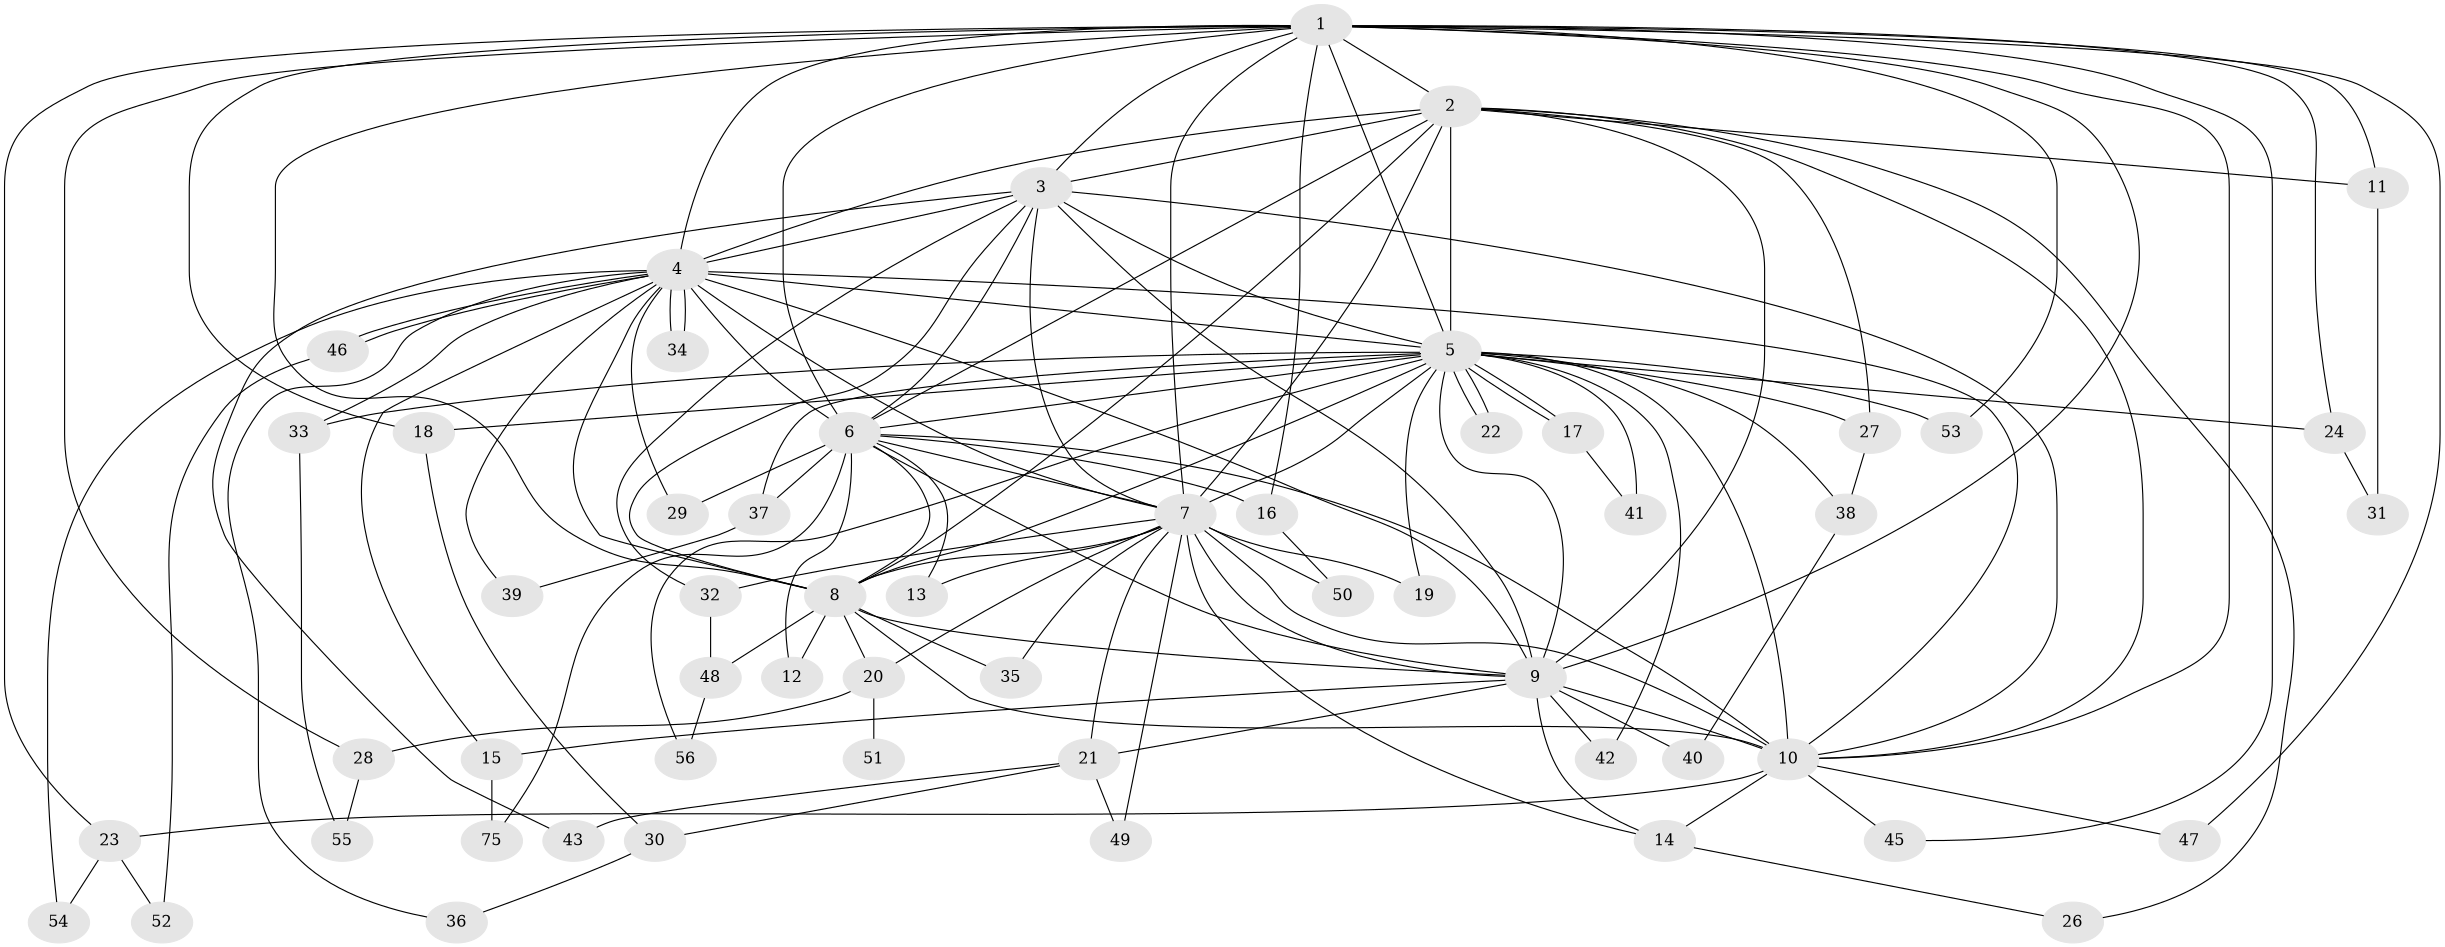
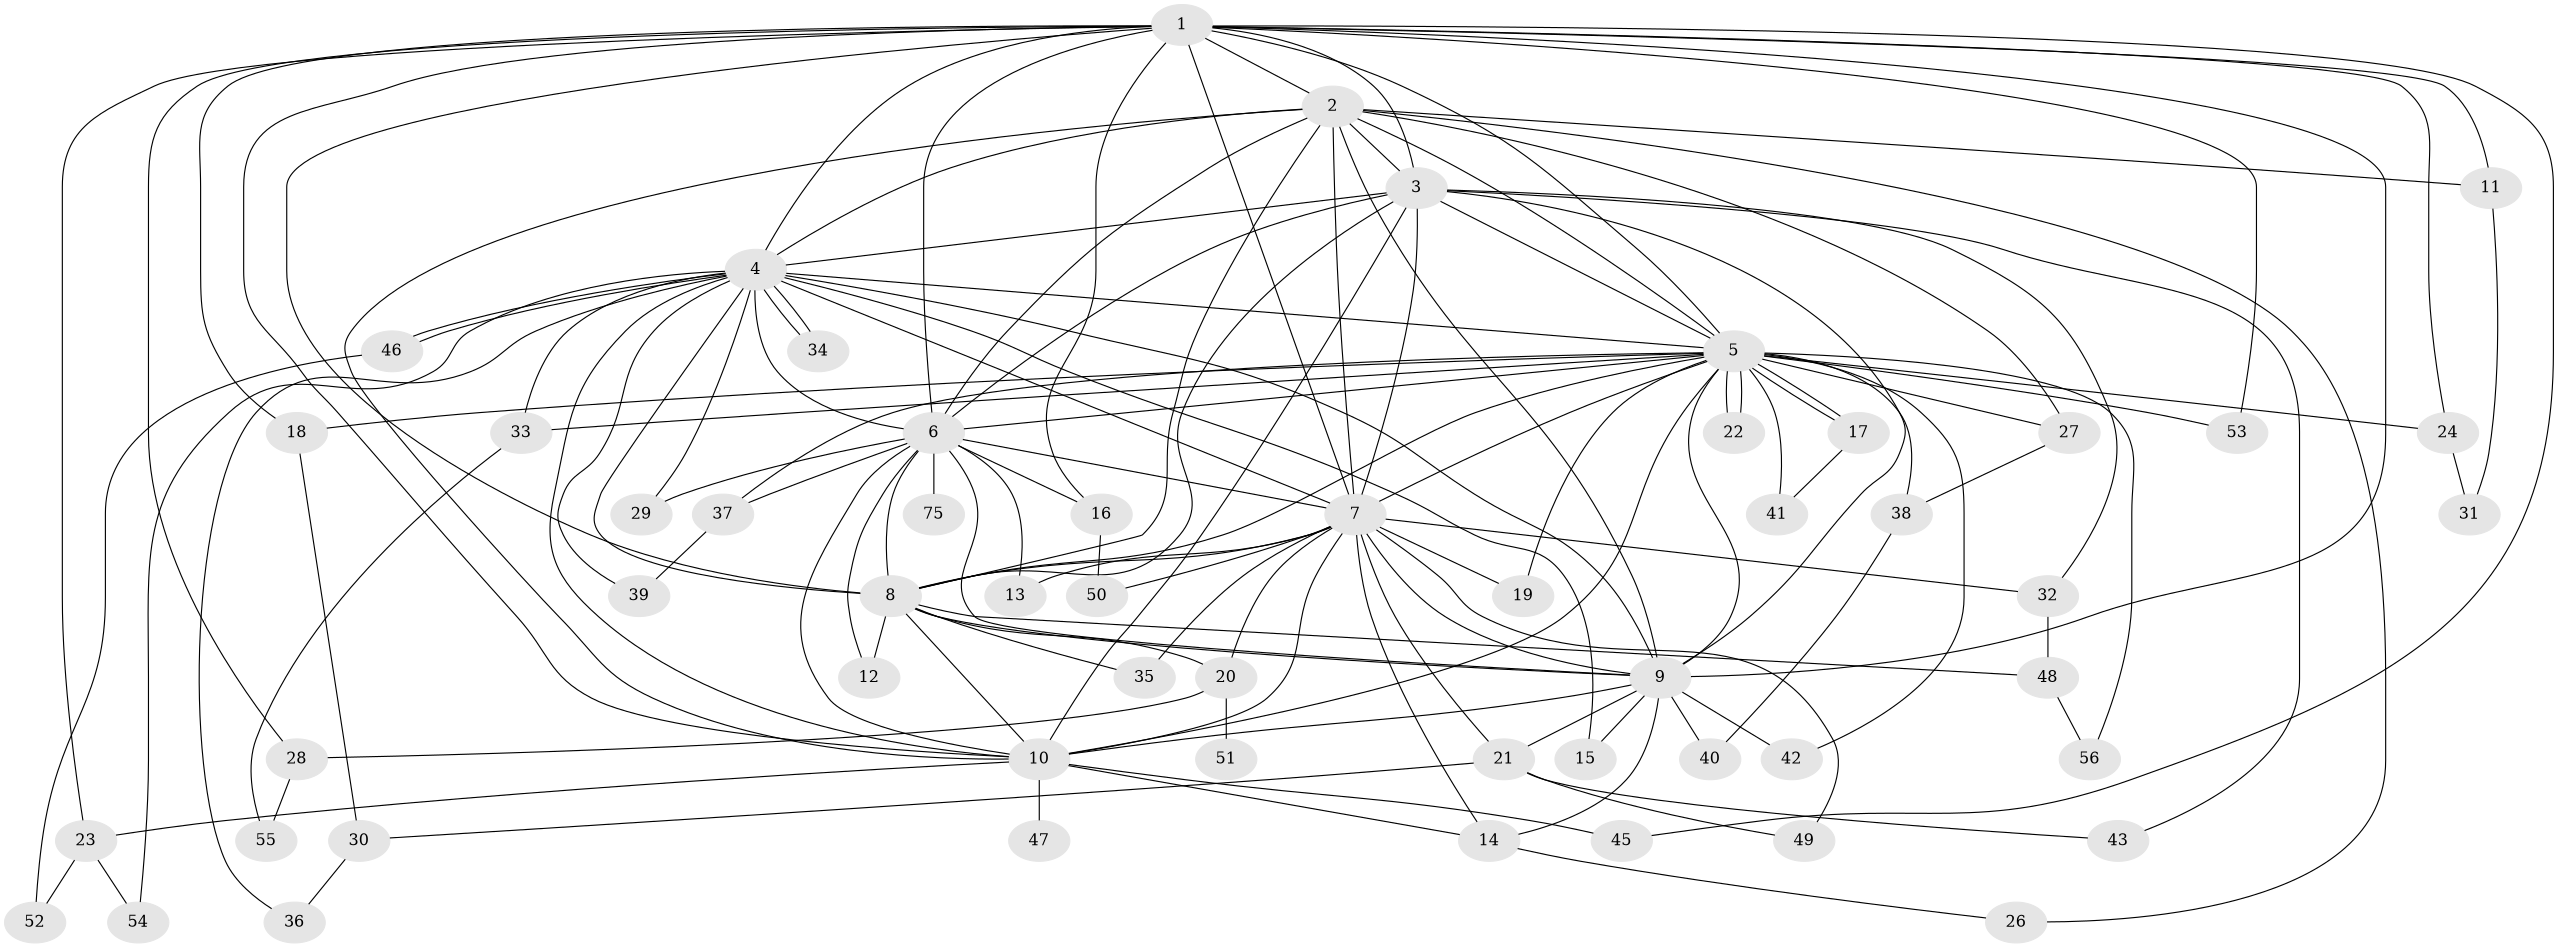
(2328, 77) -> none
(492, 792) -> none
